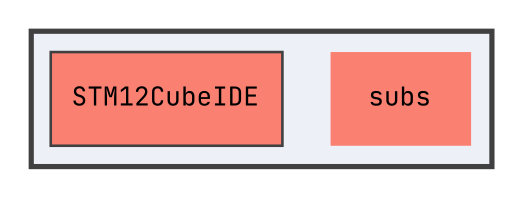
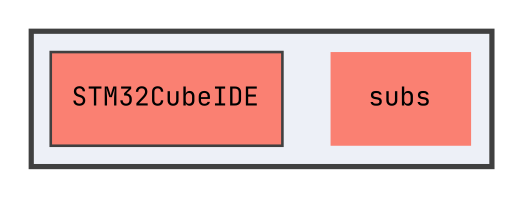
(167, 99) -> (167, 99)
